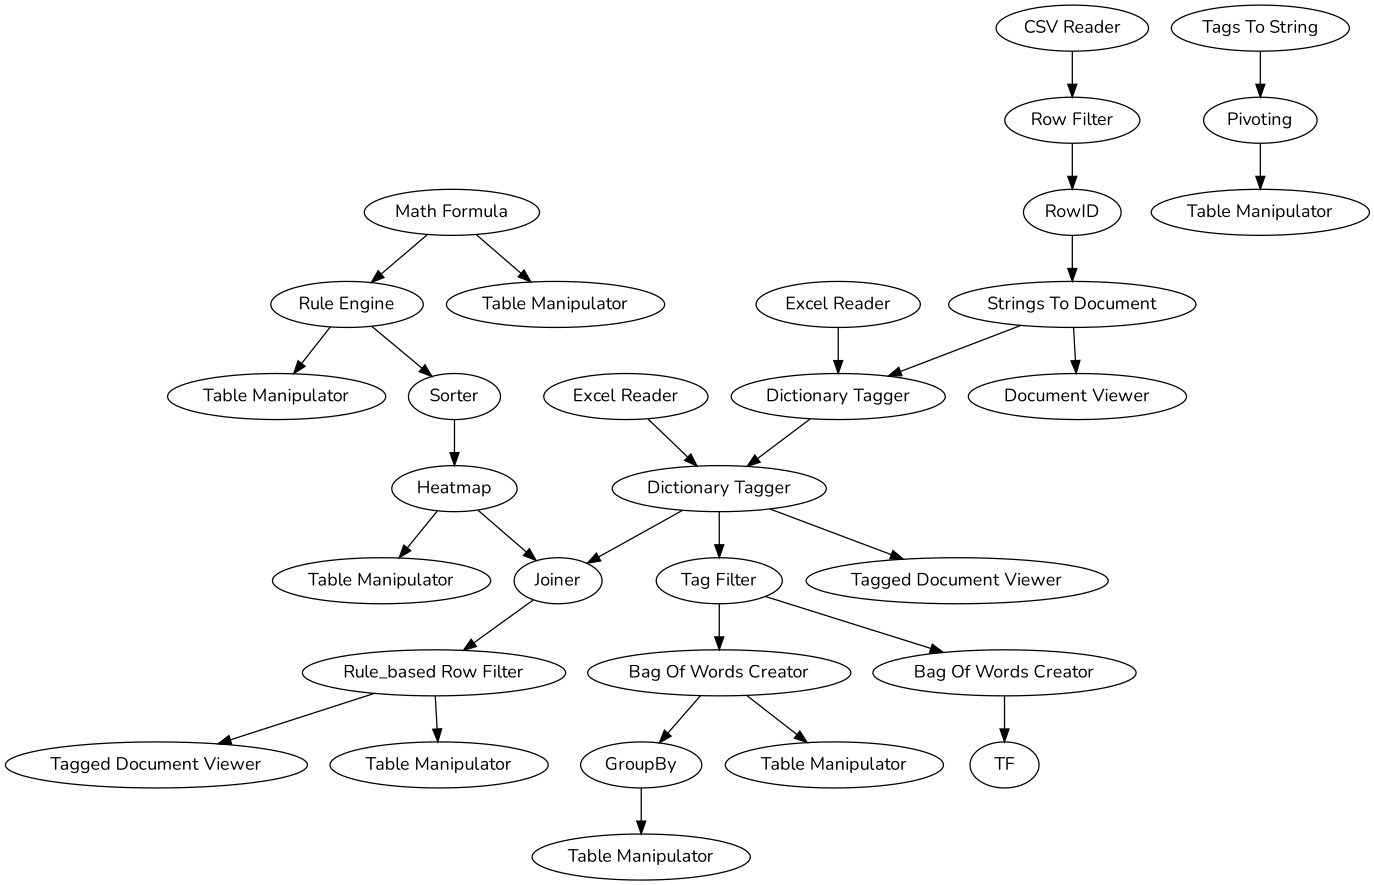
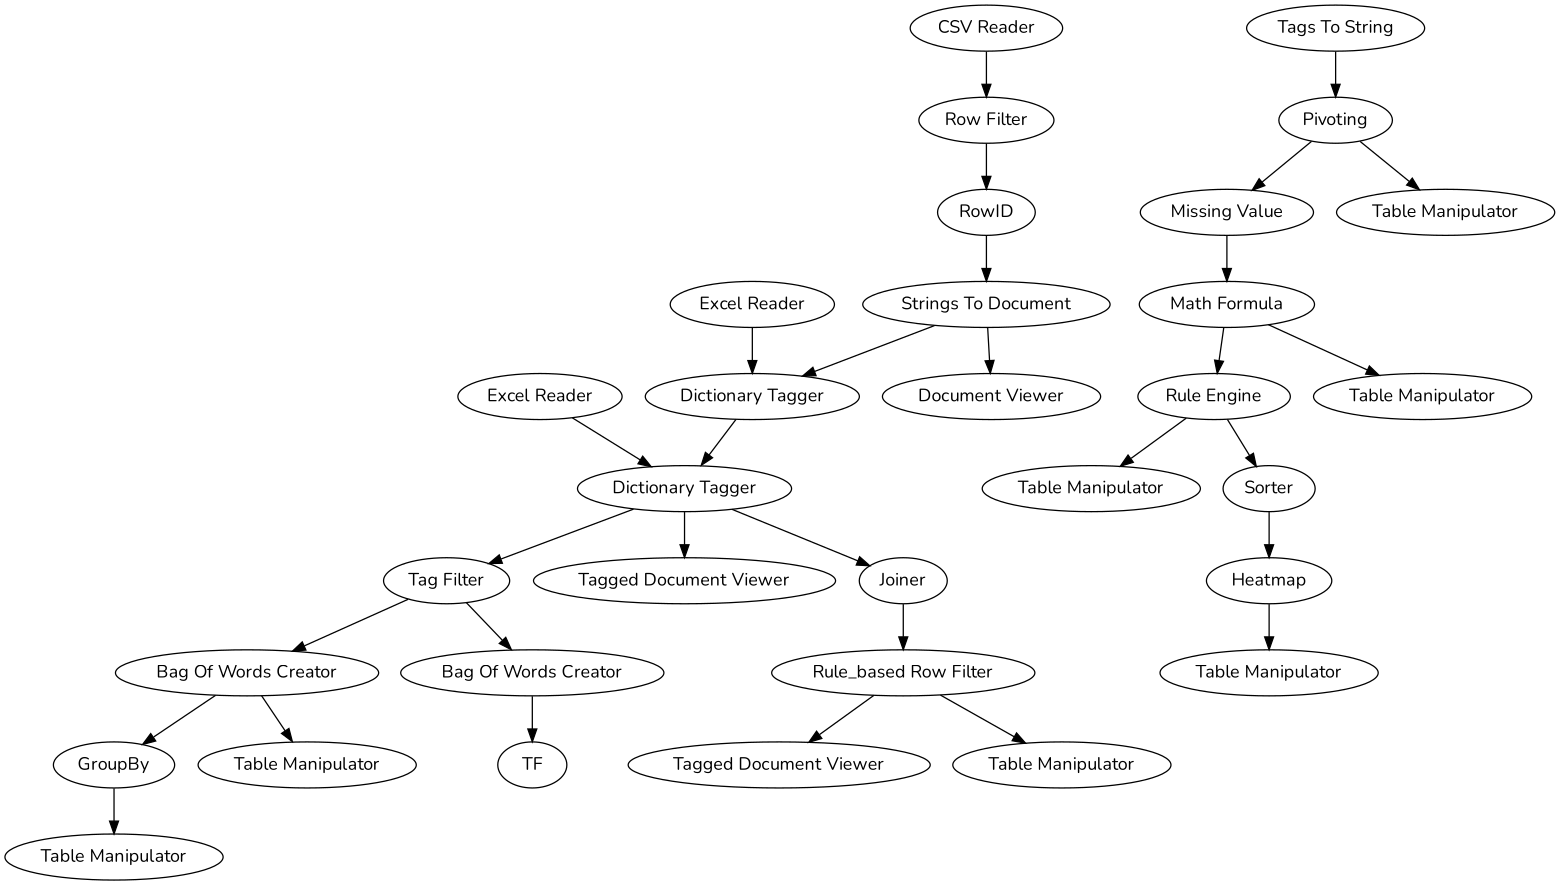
none -> (1227, 212)
(502, 531) -> none
